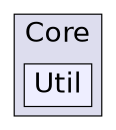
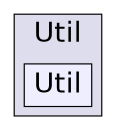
(58, 34) -> (58, 34)
